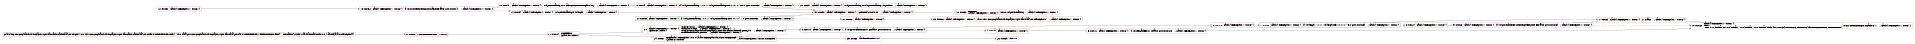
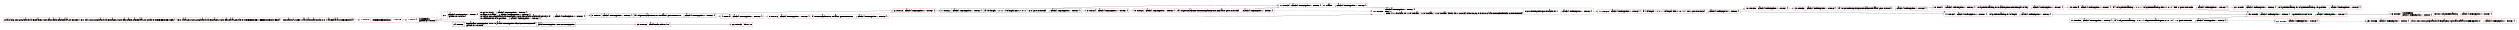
(972, 11) -> (2408, 13)
none -> (1669, 11)
